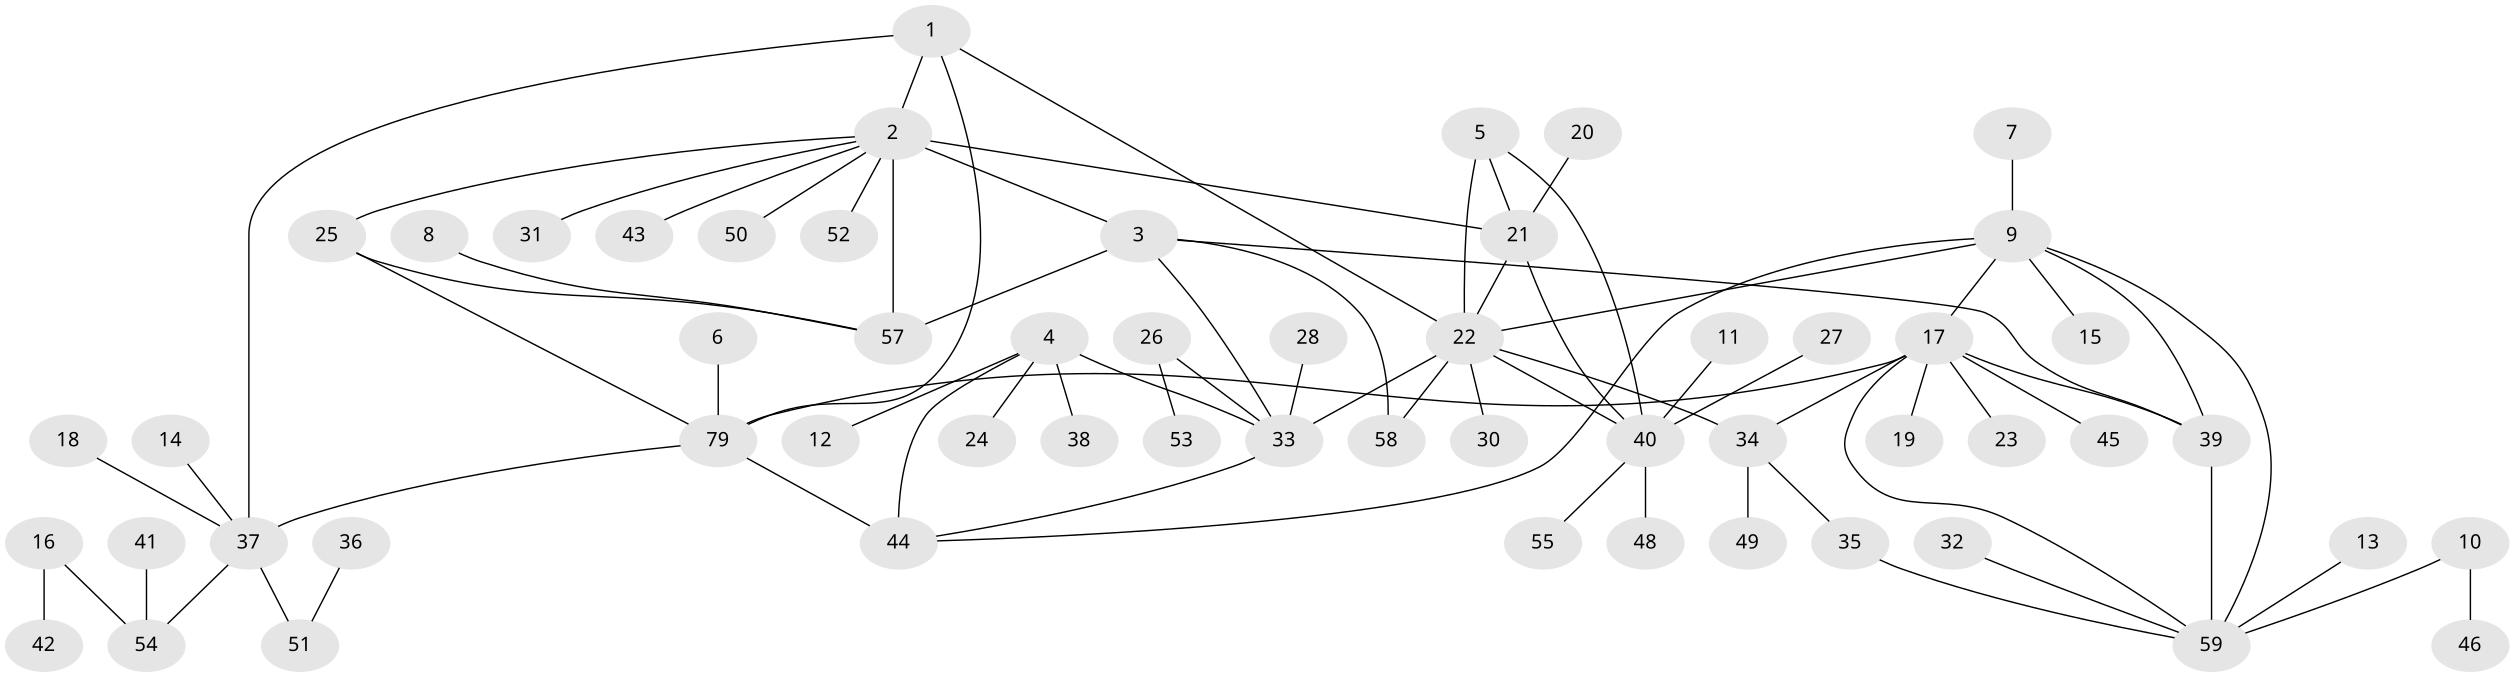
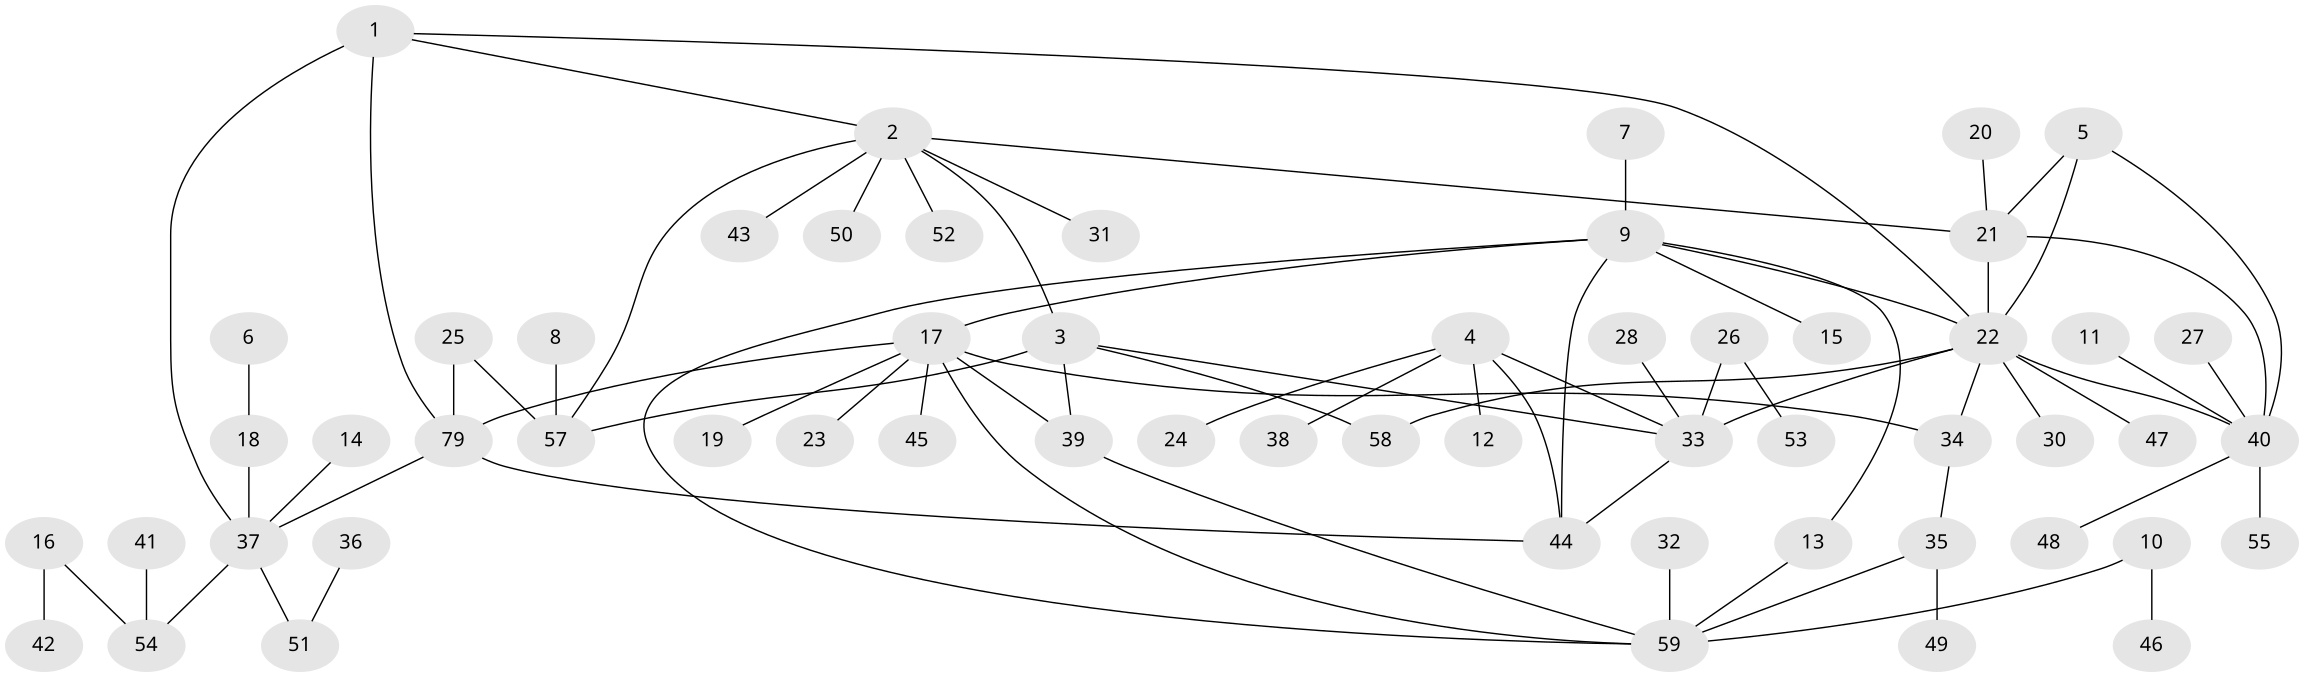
(603, 163) -> none
(2143, 314) -> (1881, 311)
(718, 390) -> (249, 390)
none -> (2158, 441)
(1748, 492) -> (1937, 595)
